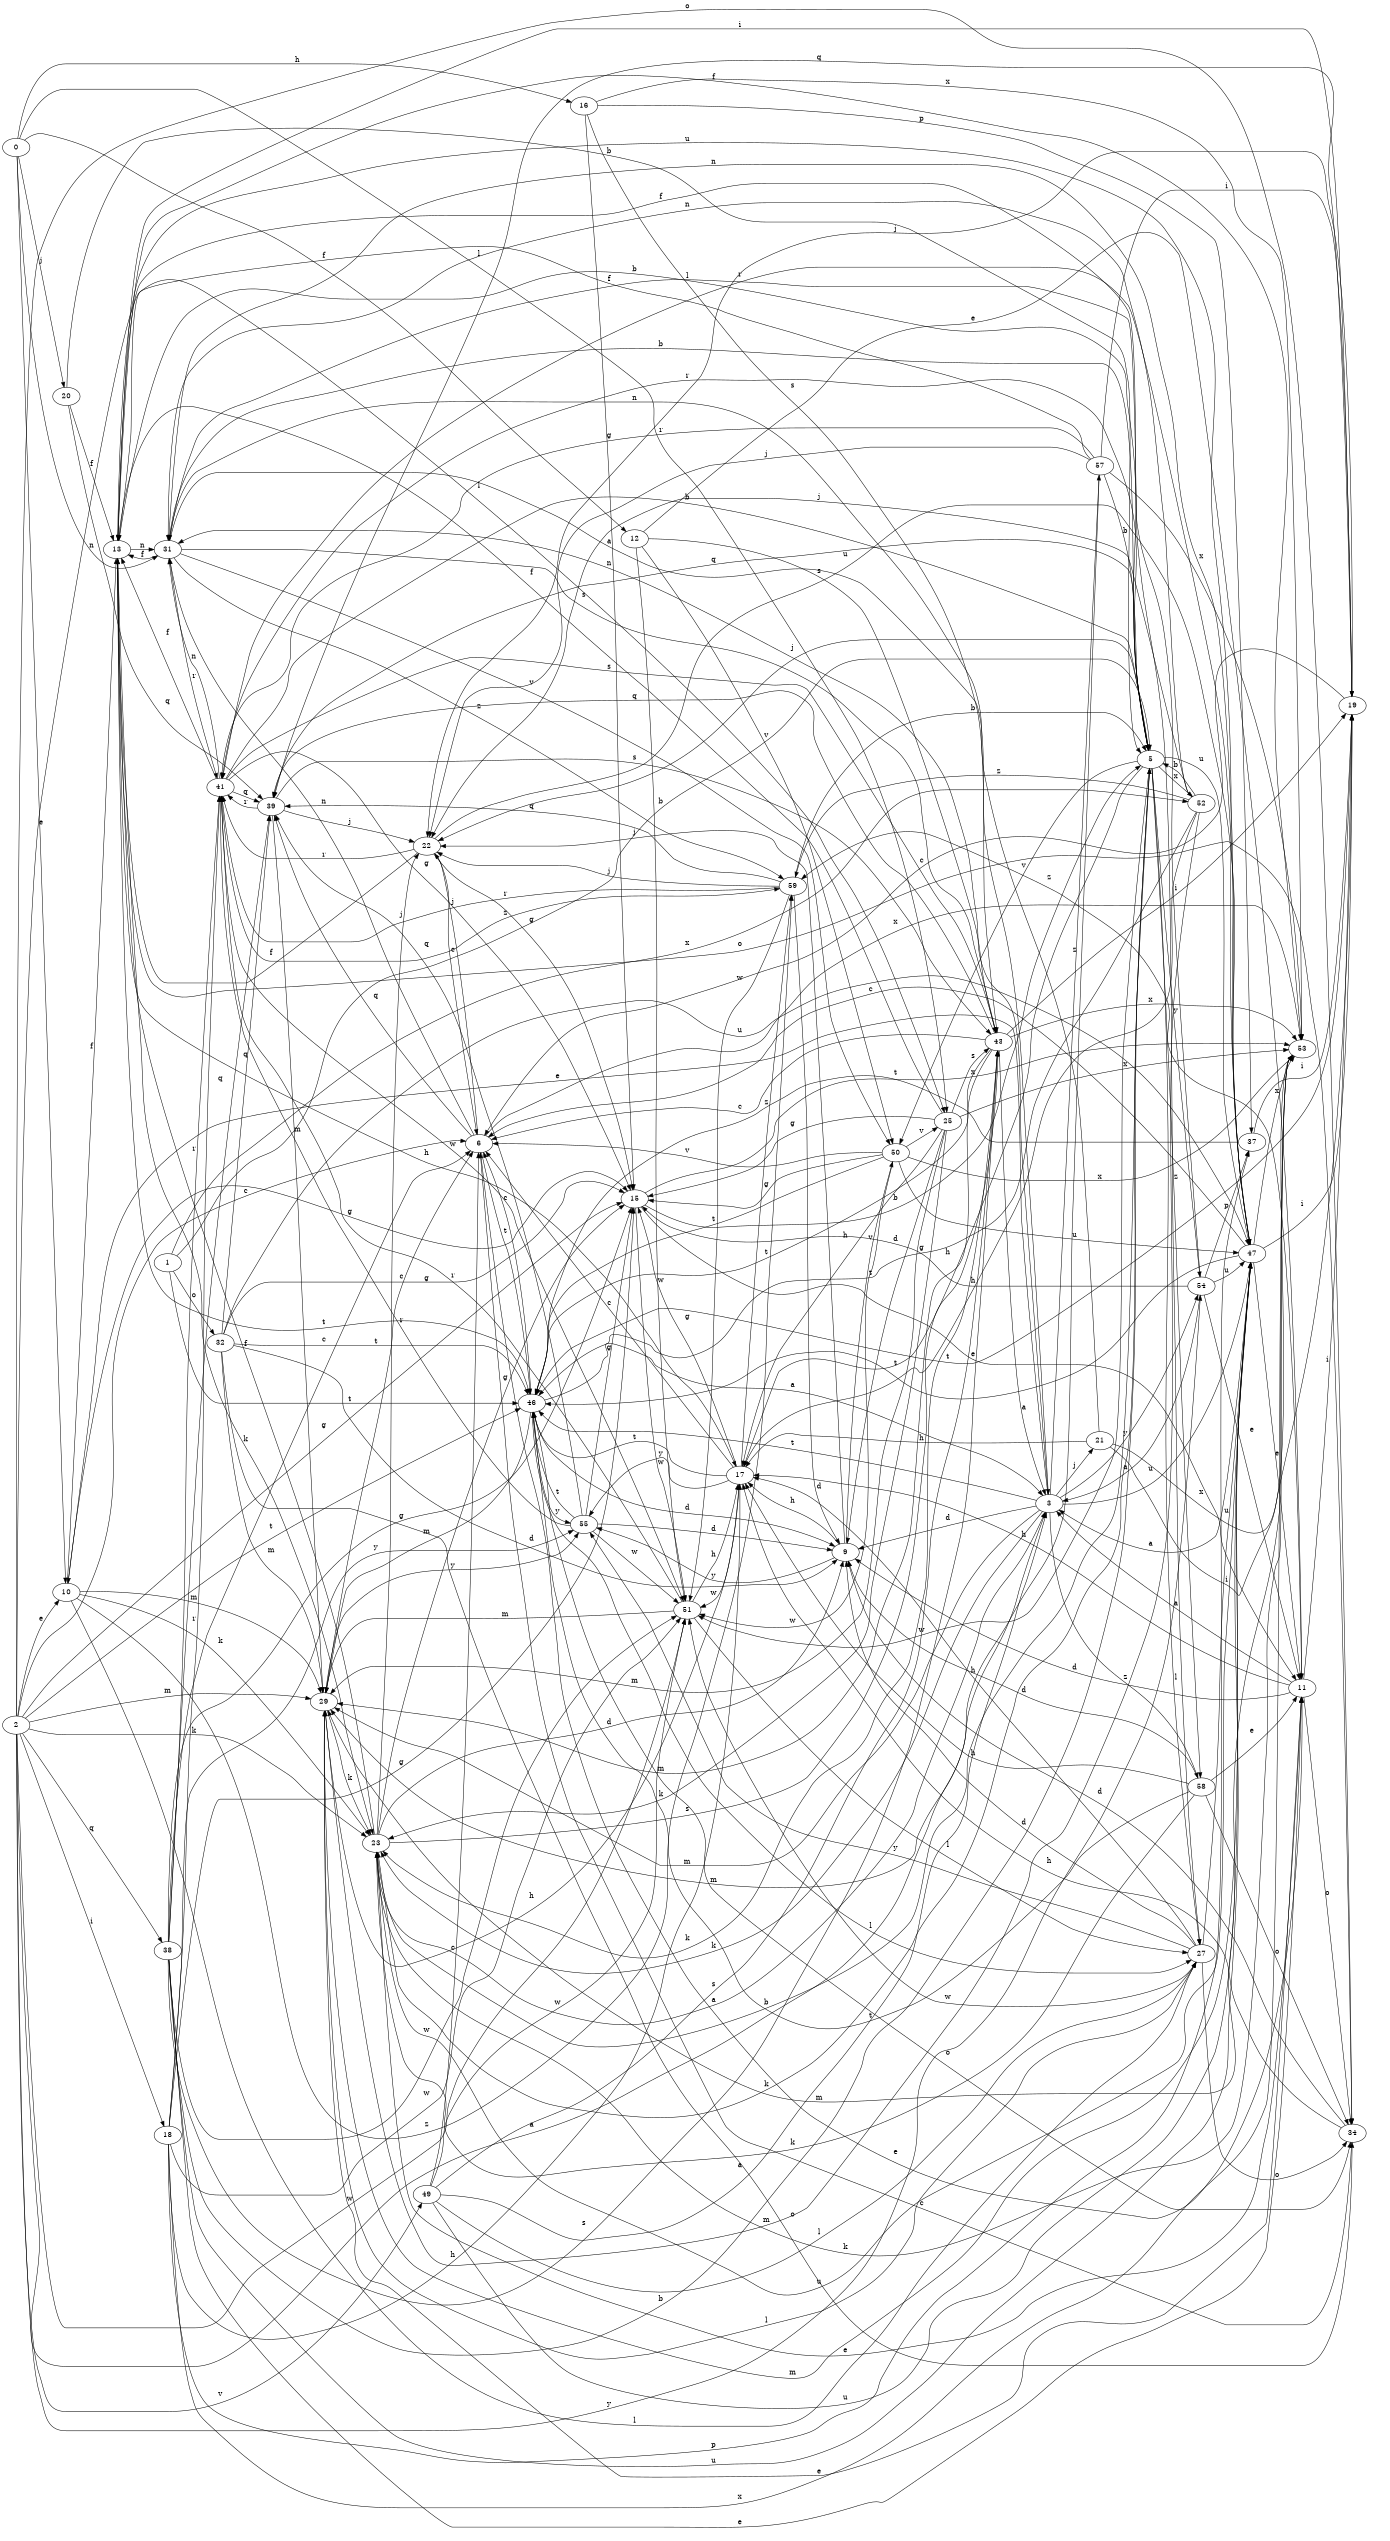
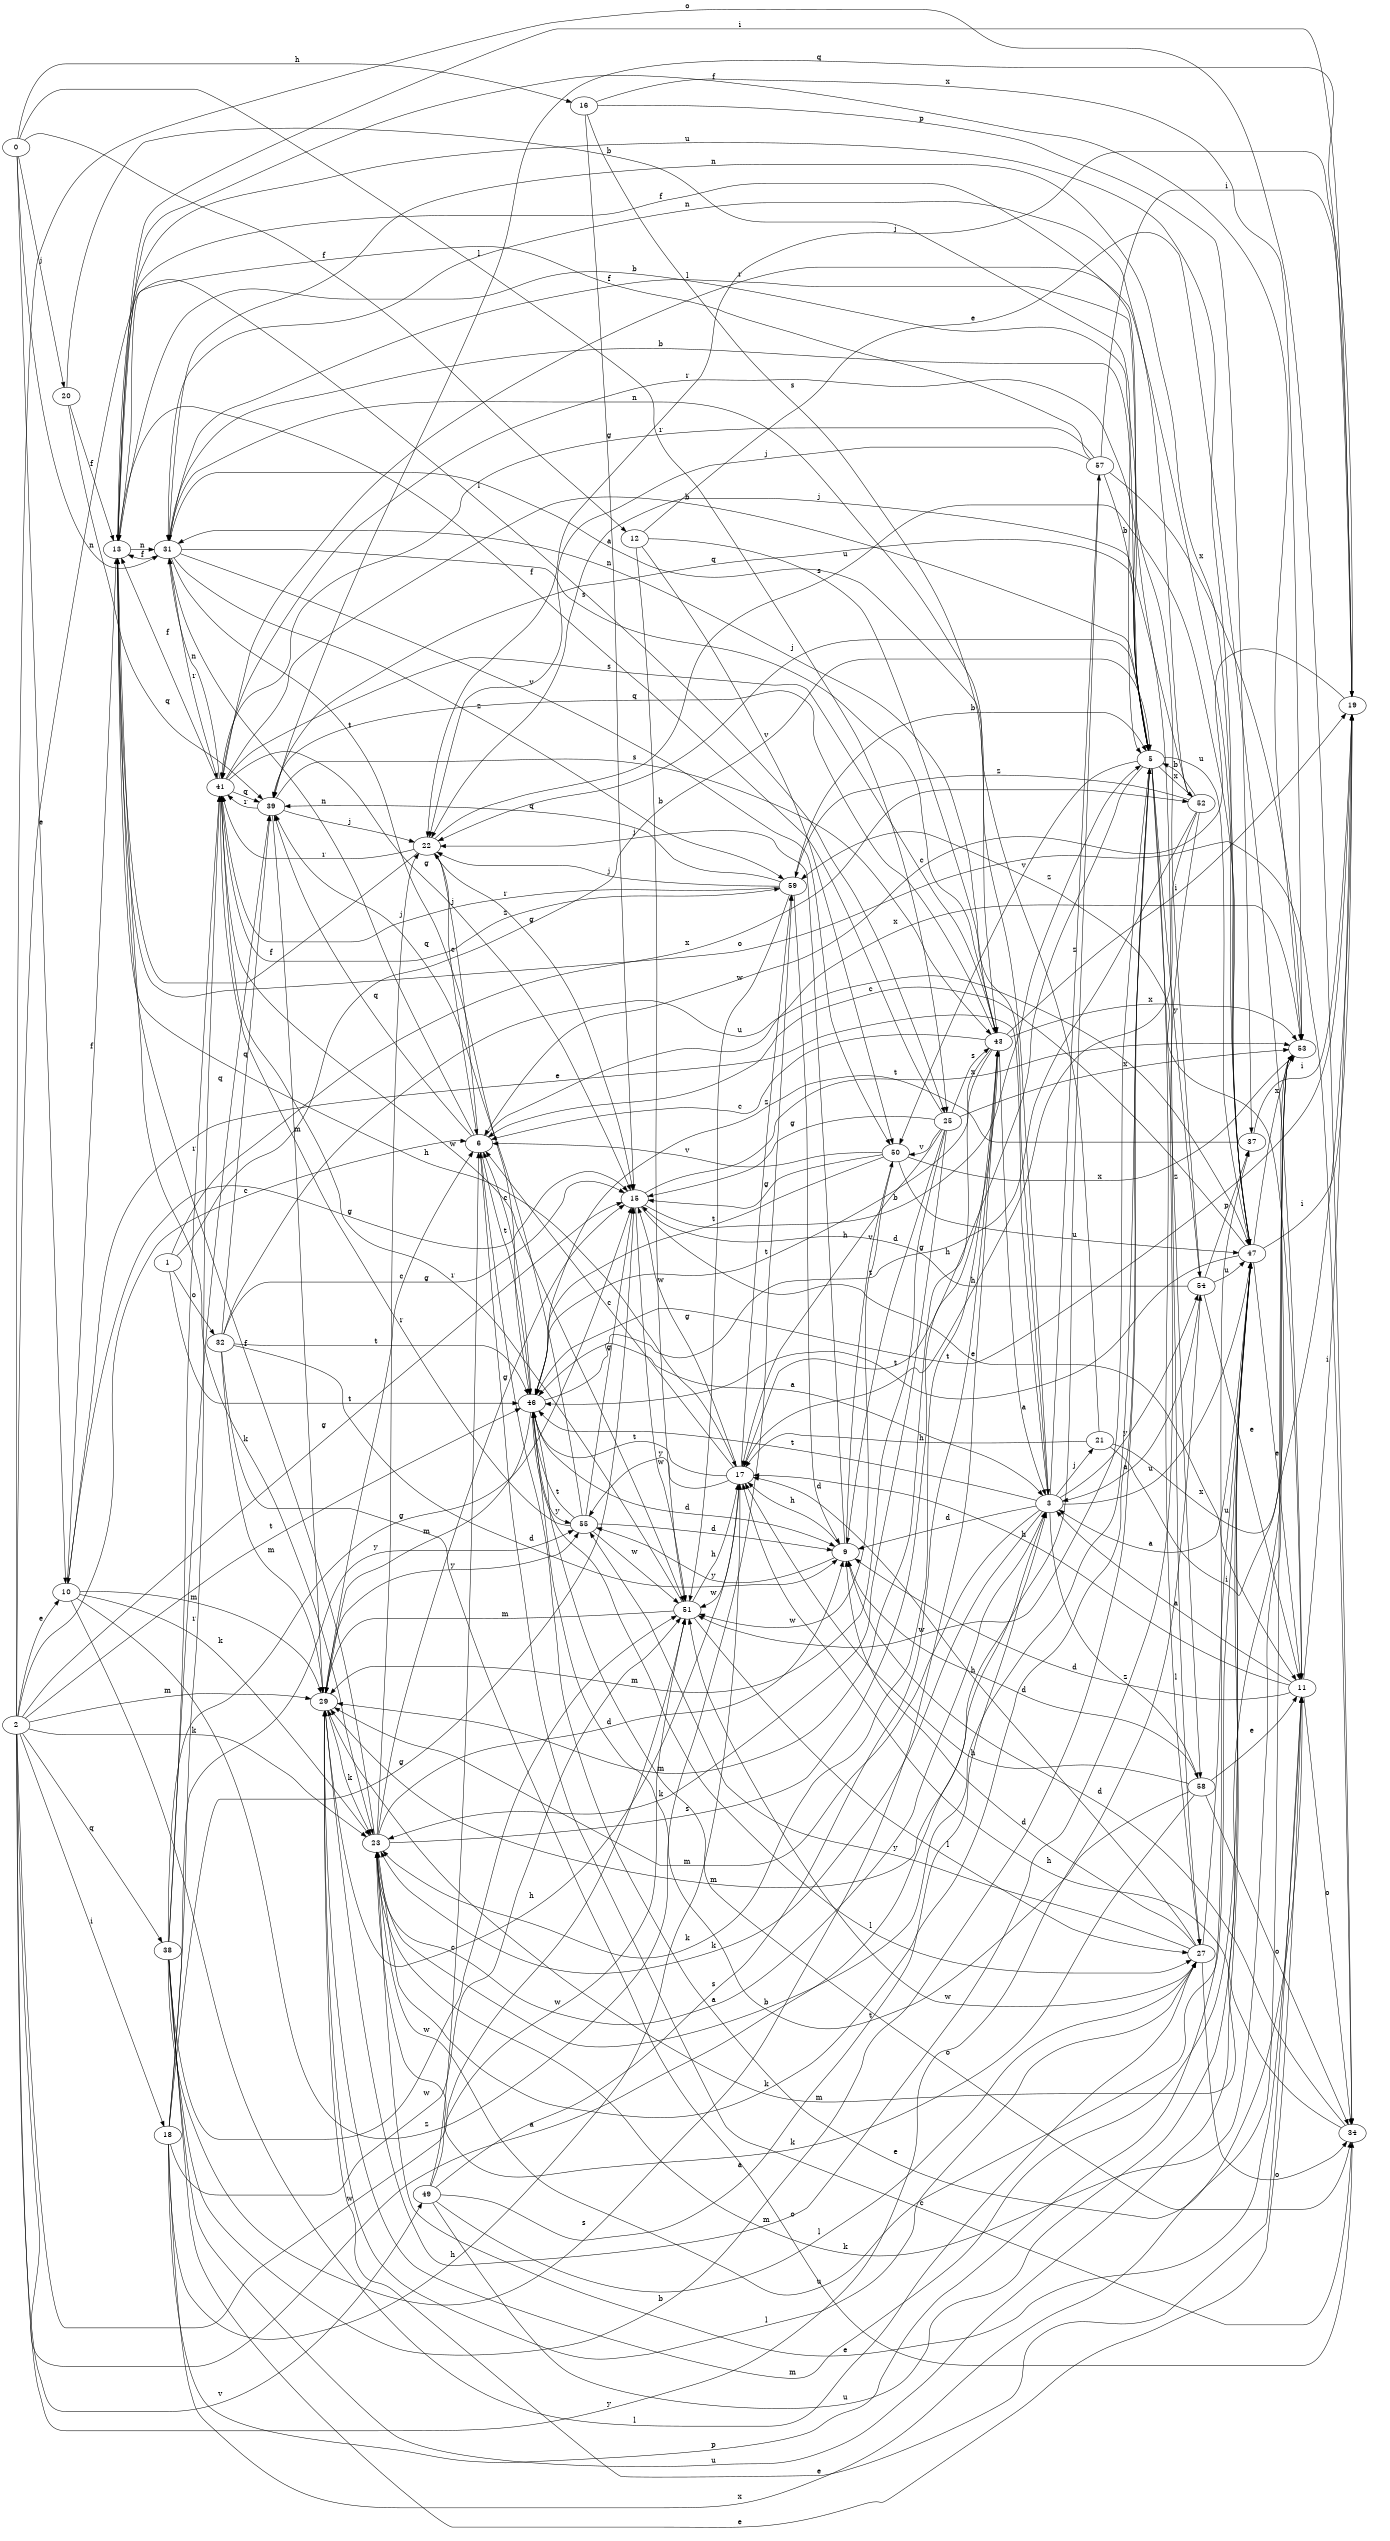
(133, 1130) -> (437, 930)
(920, 1138) -> (924, 1152)
(257, 1521) -> none
